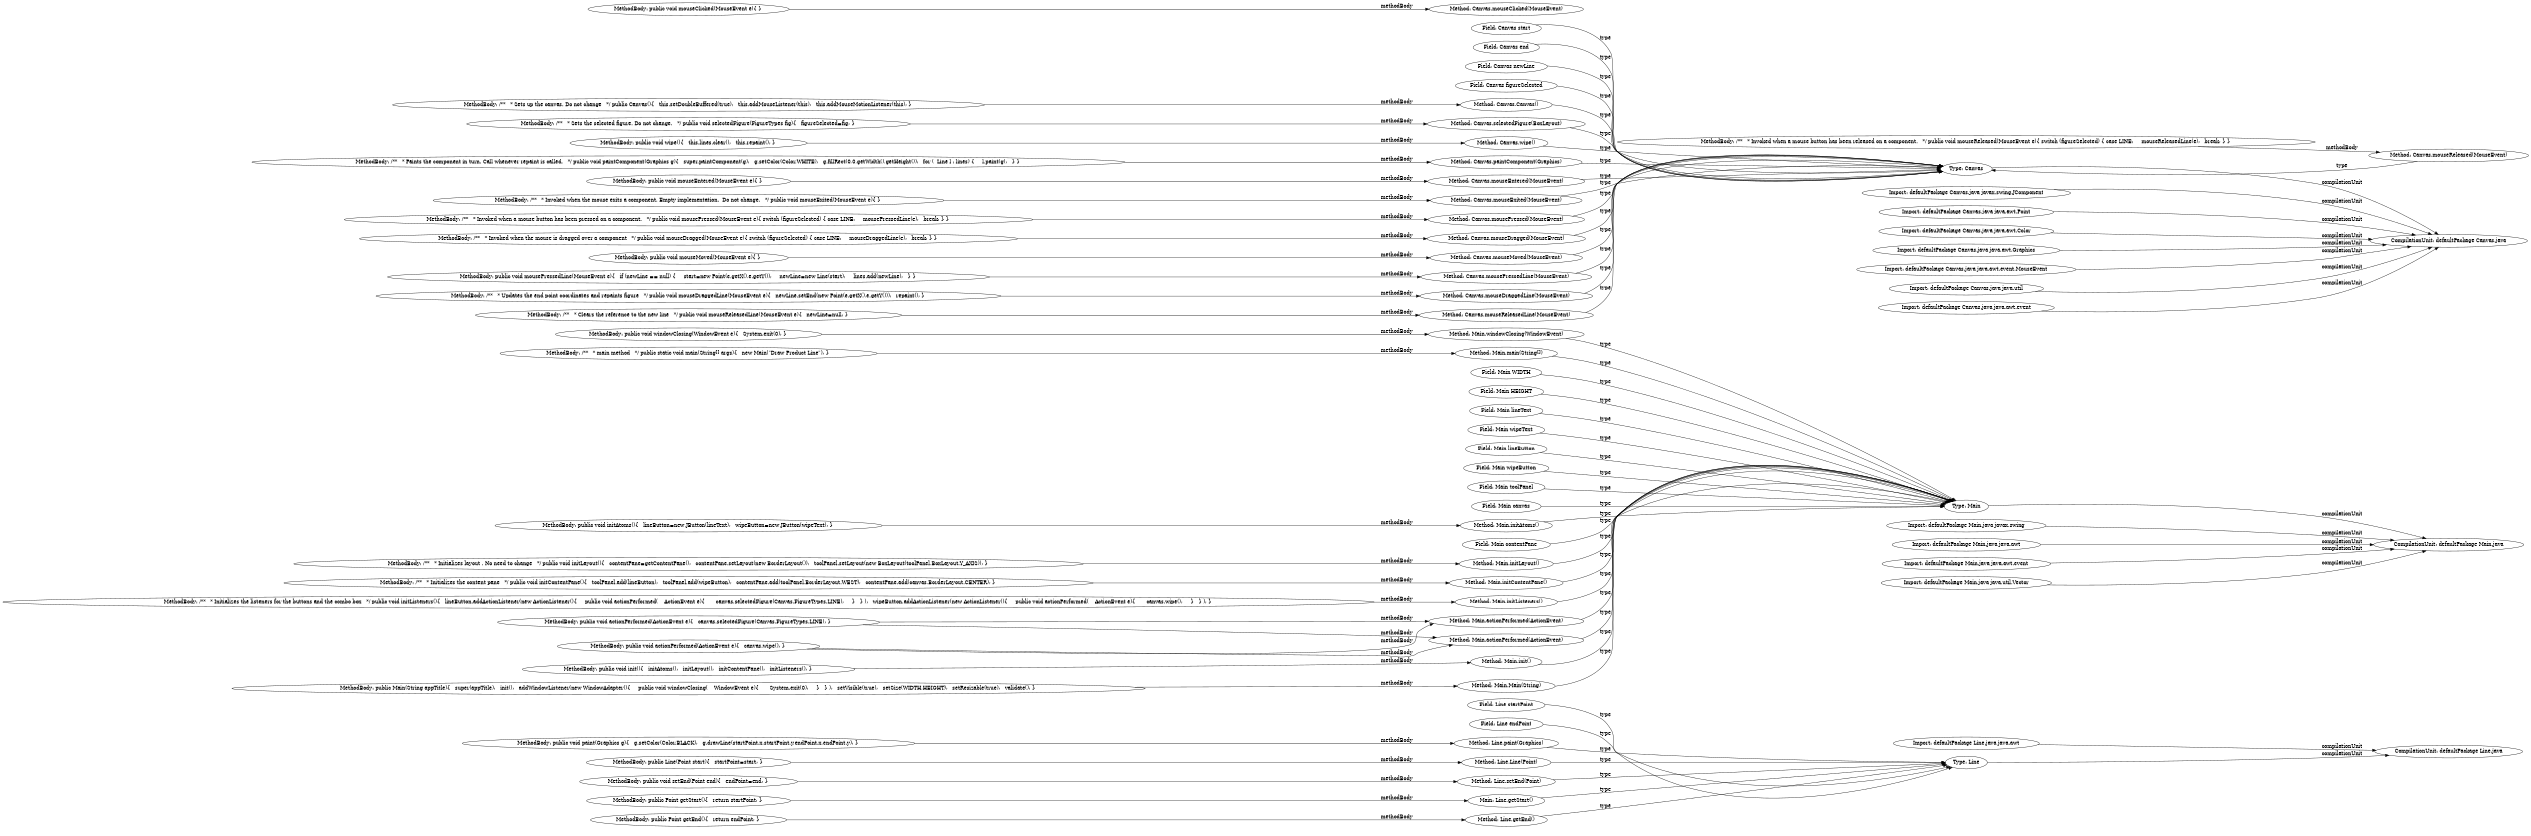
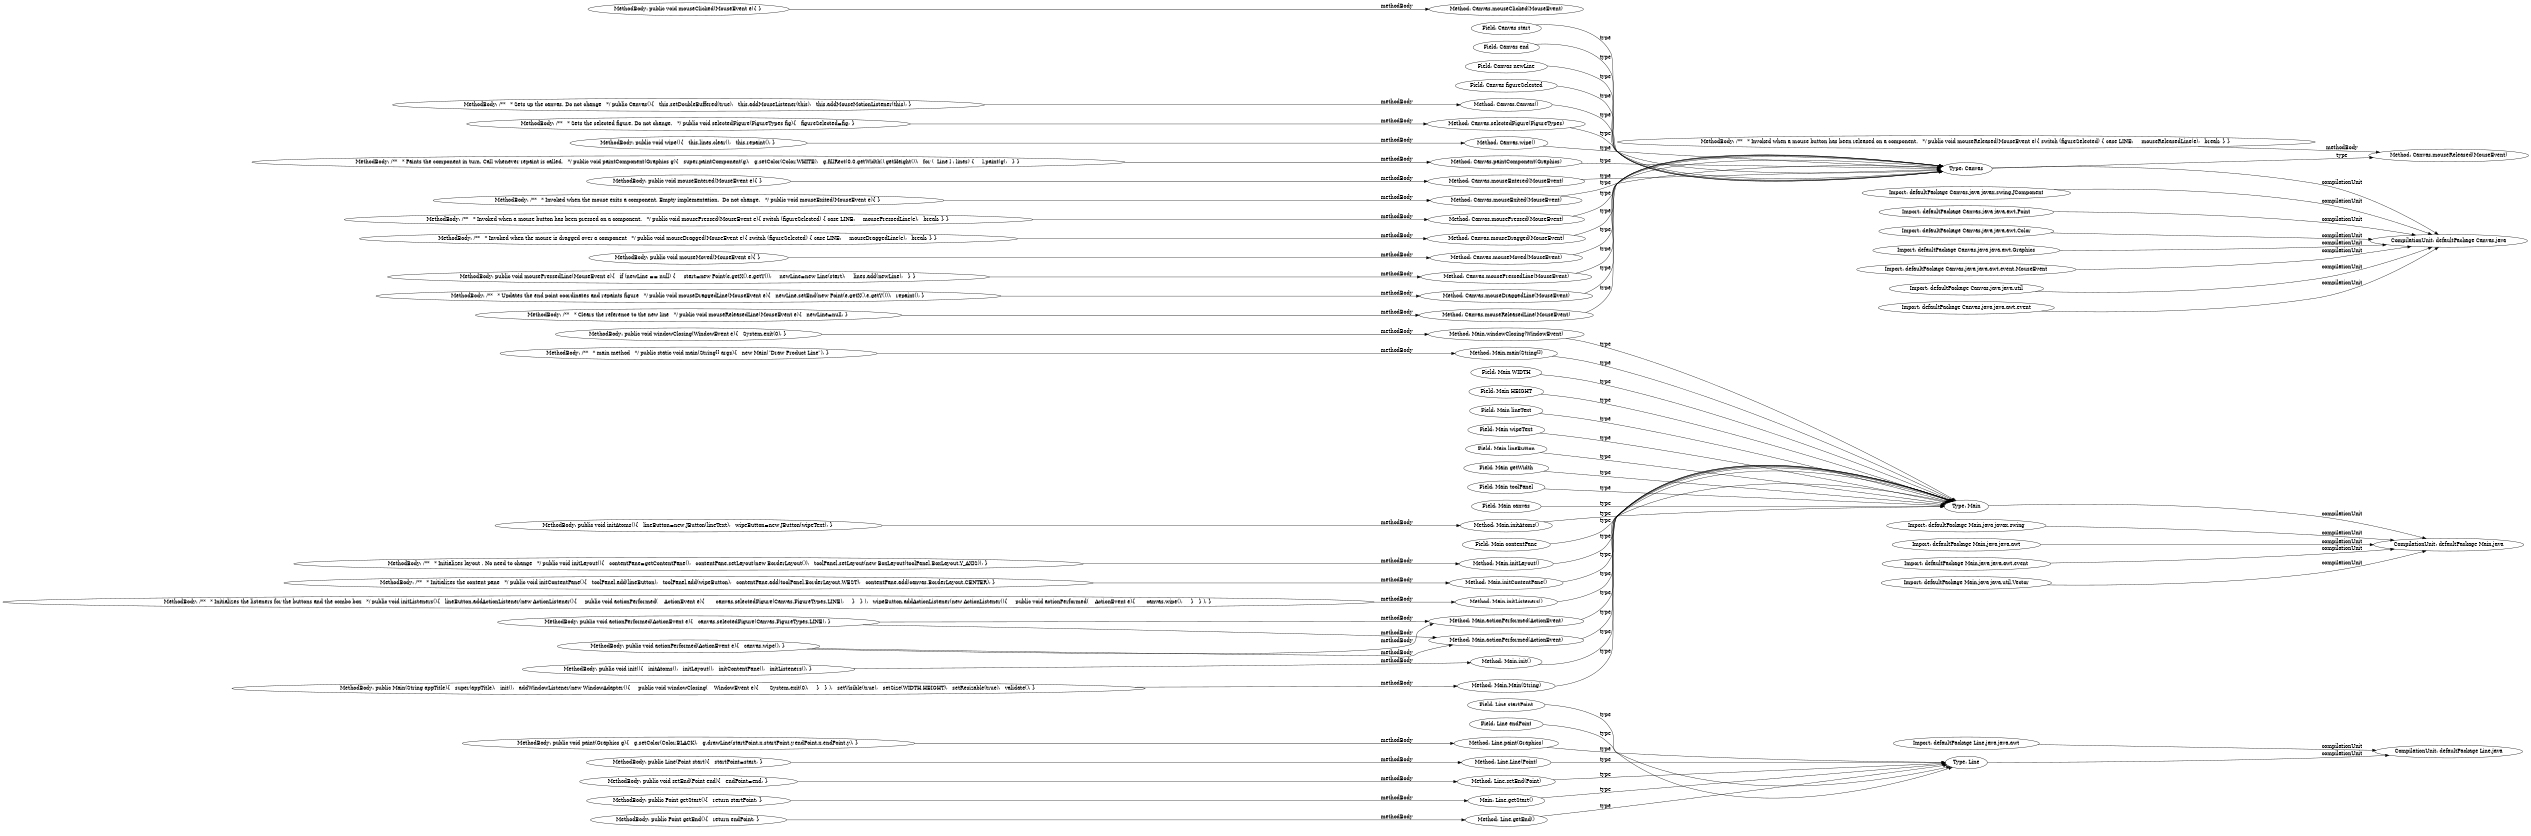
(1506, 124) -> (1506, 124)
(2207, 174) -> (2181, 163)
(1506, 468) -> (1506, 468)
